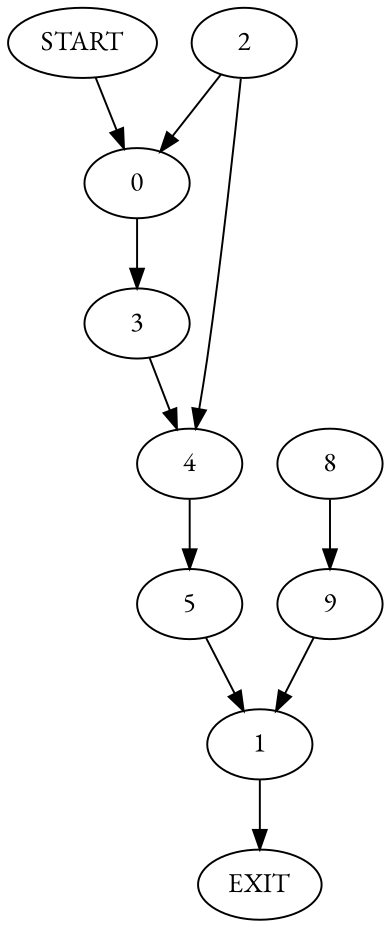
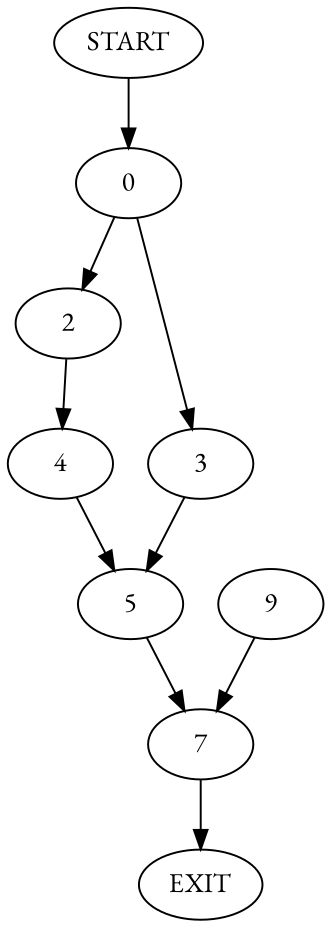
(197, 105) -> (102, 244)
(160, 384) -> (170, 525)
(330, 464) -> none
(260, 744) -> (201, 744)
